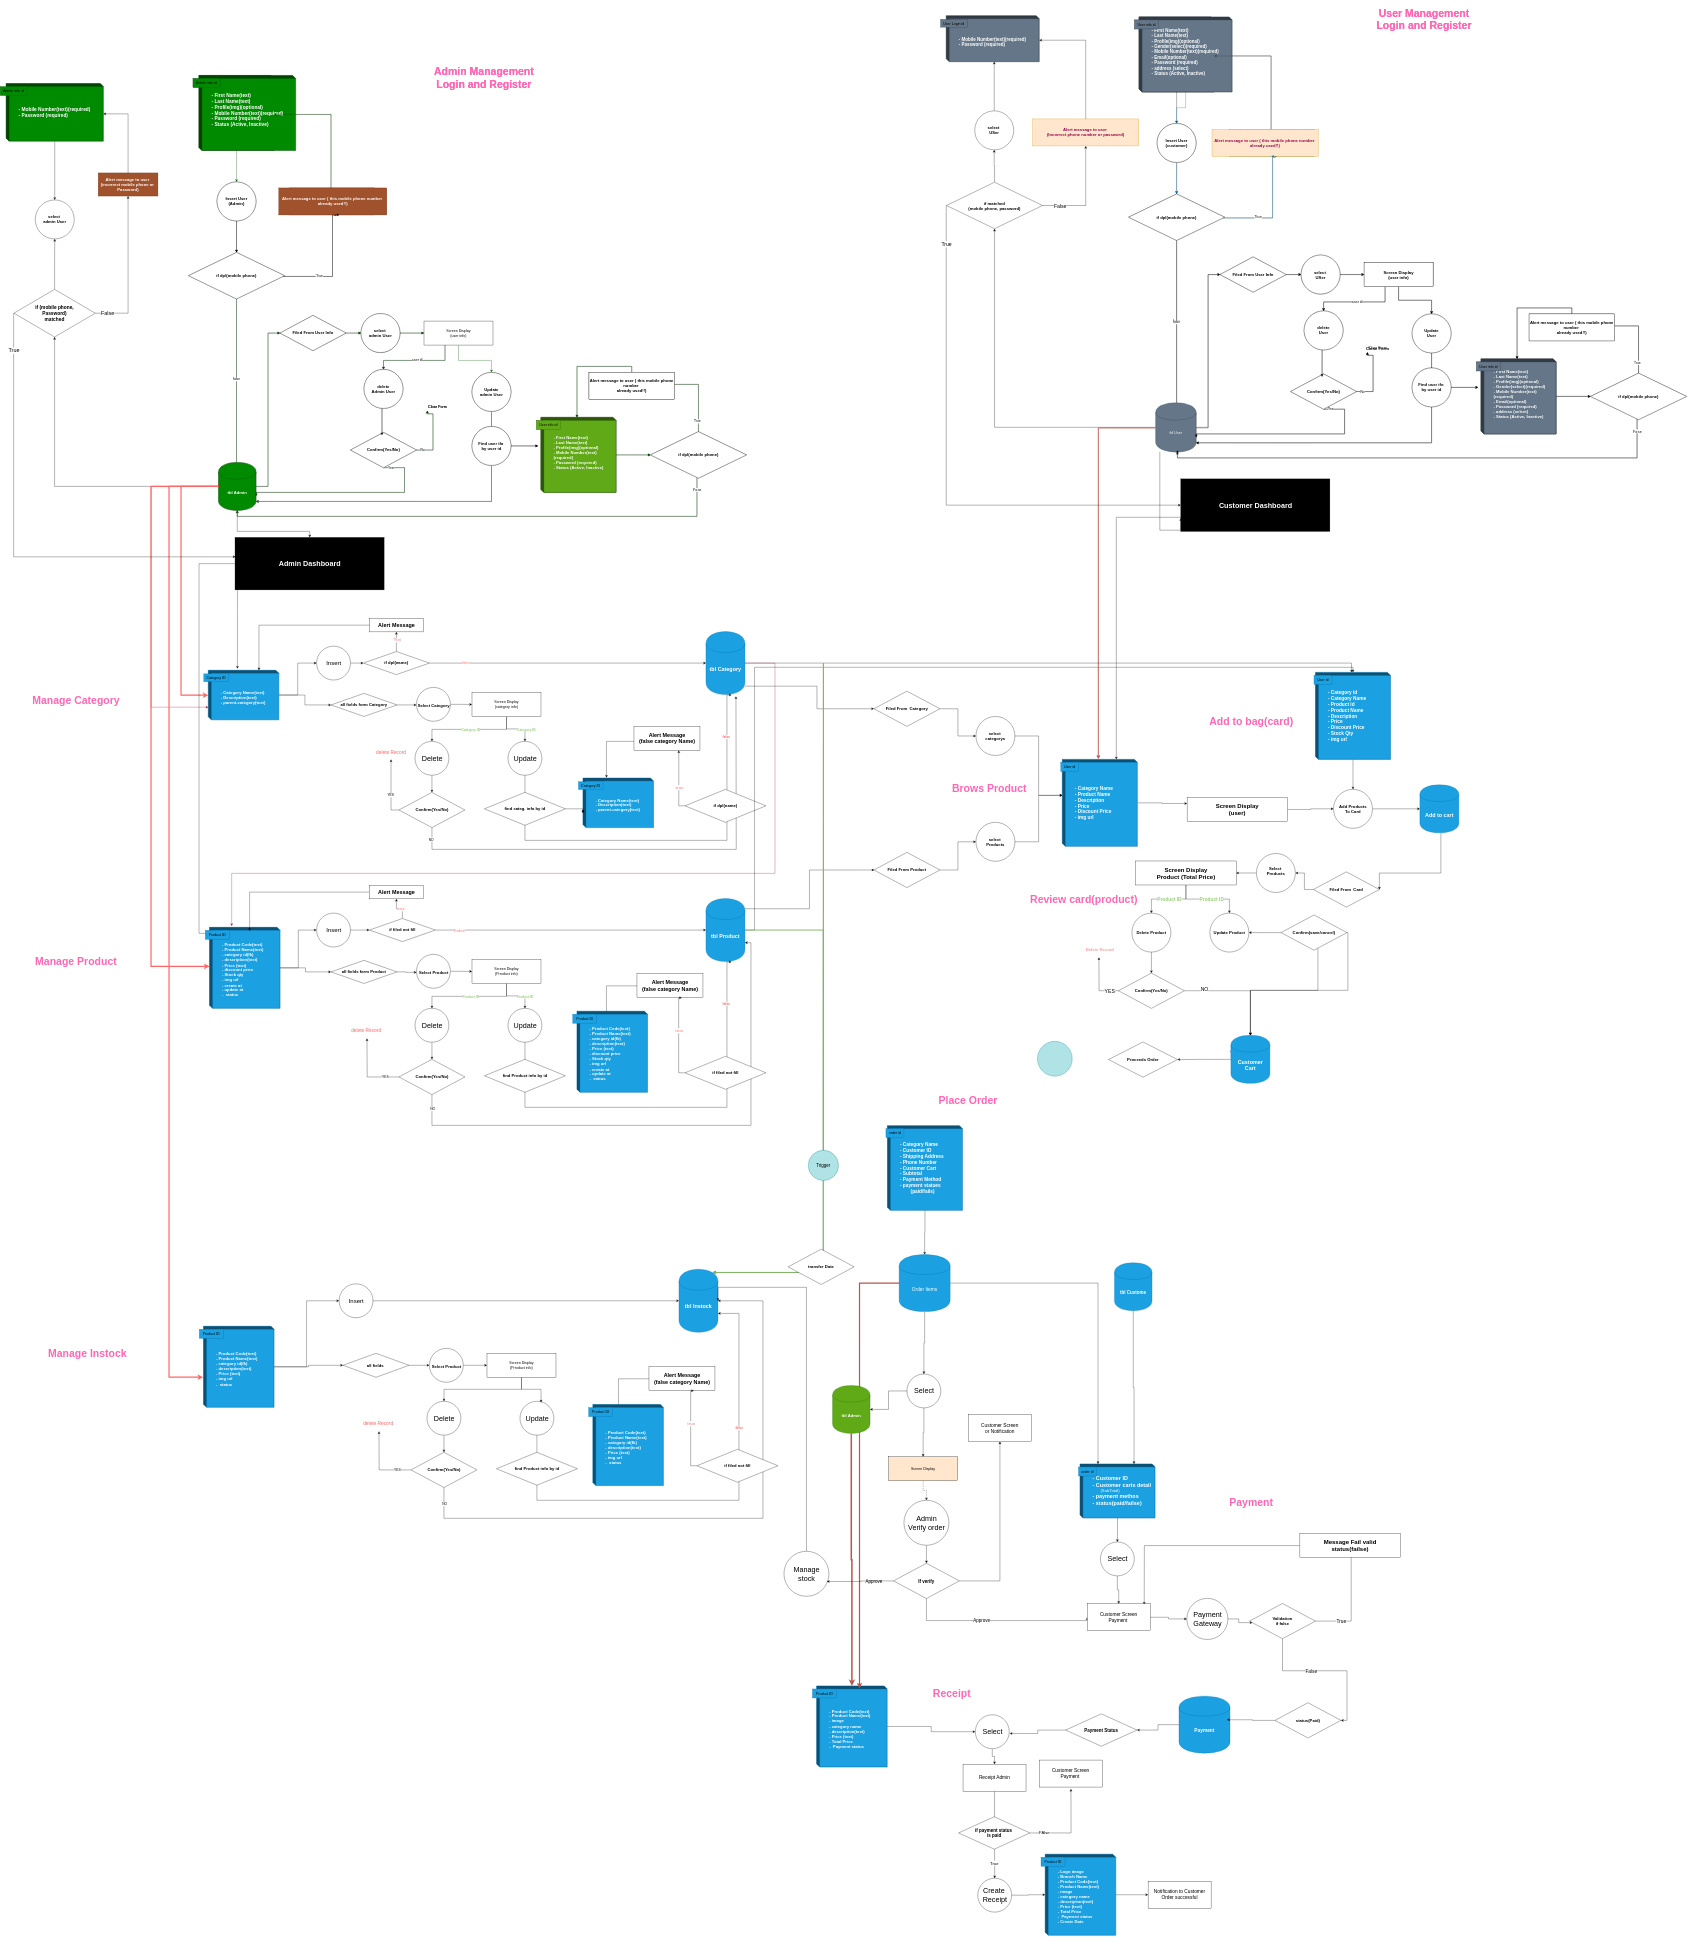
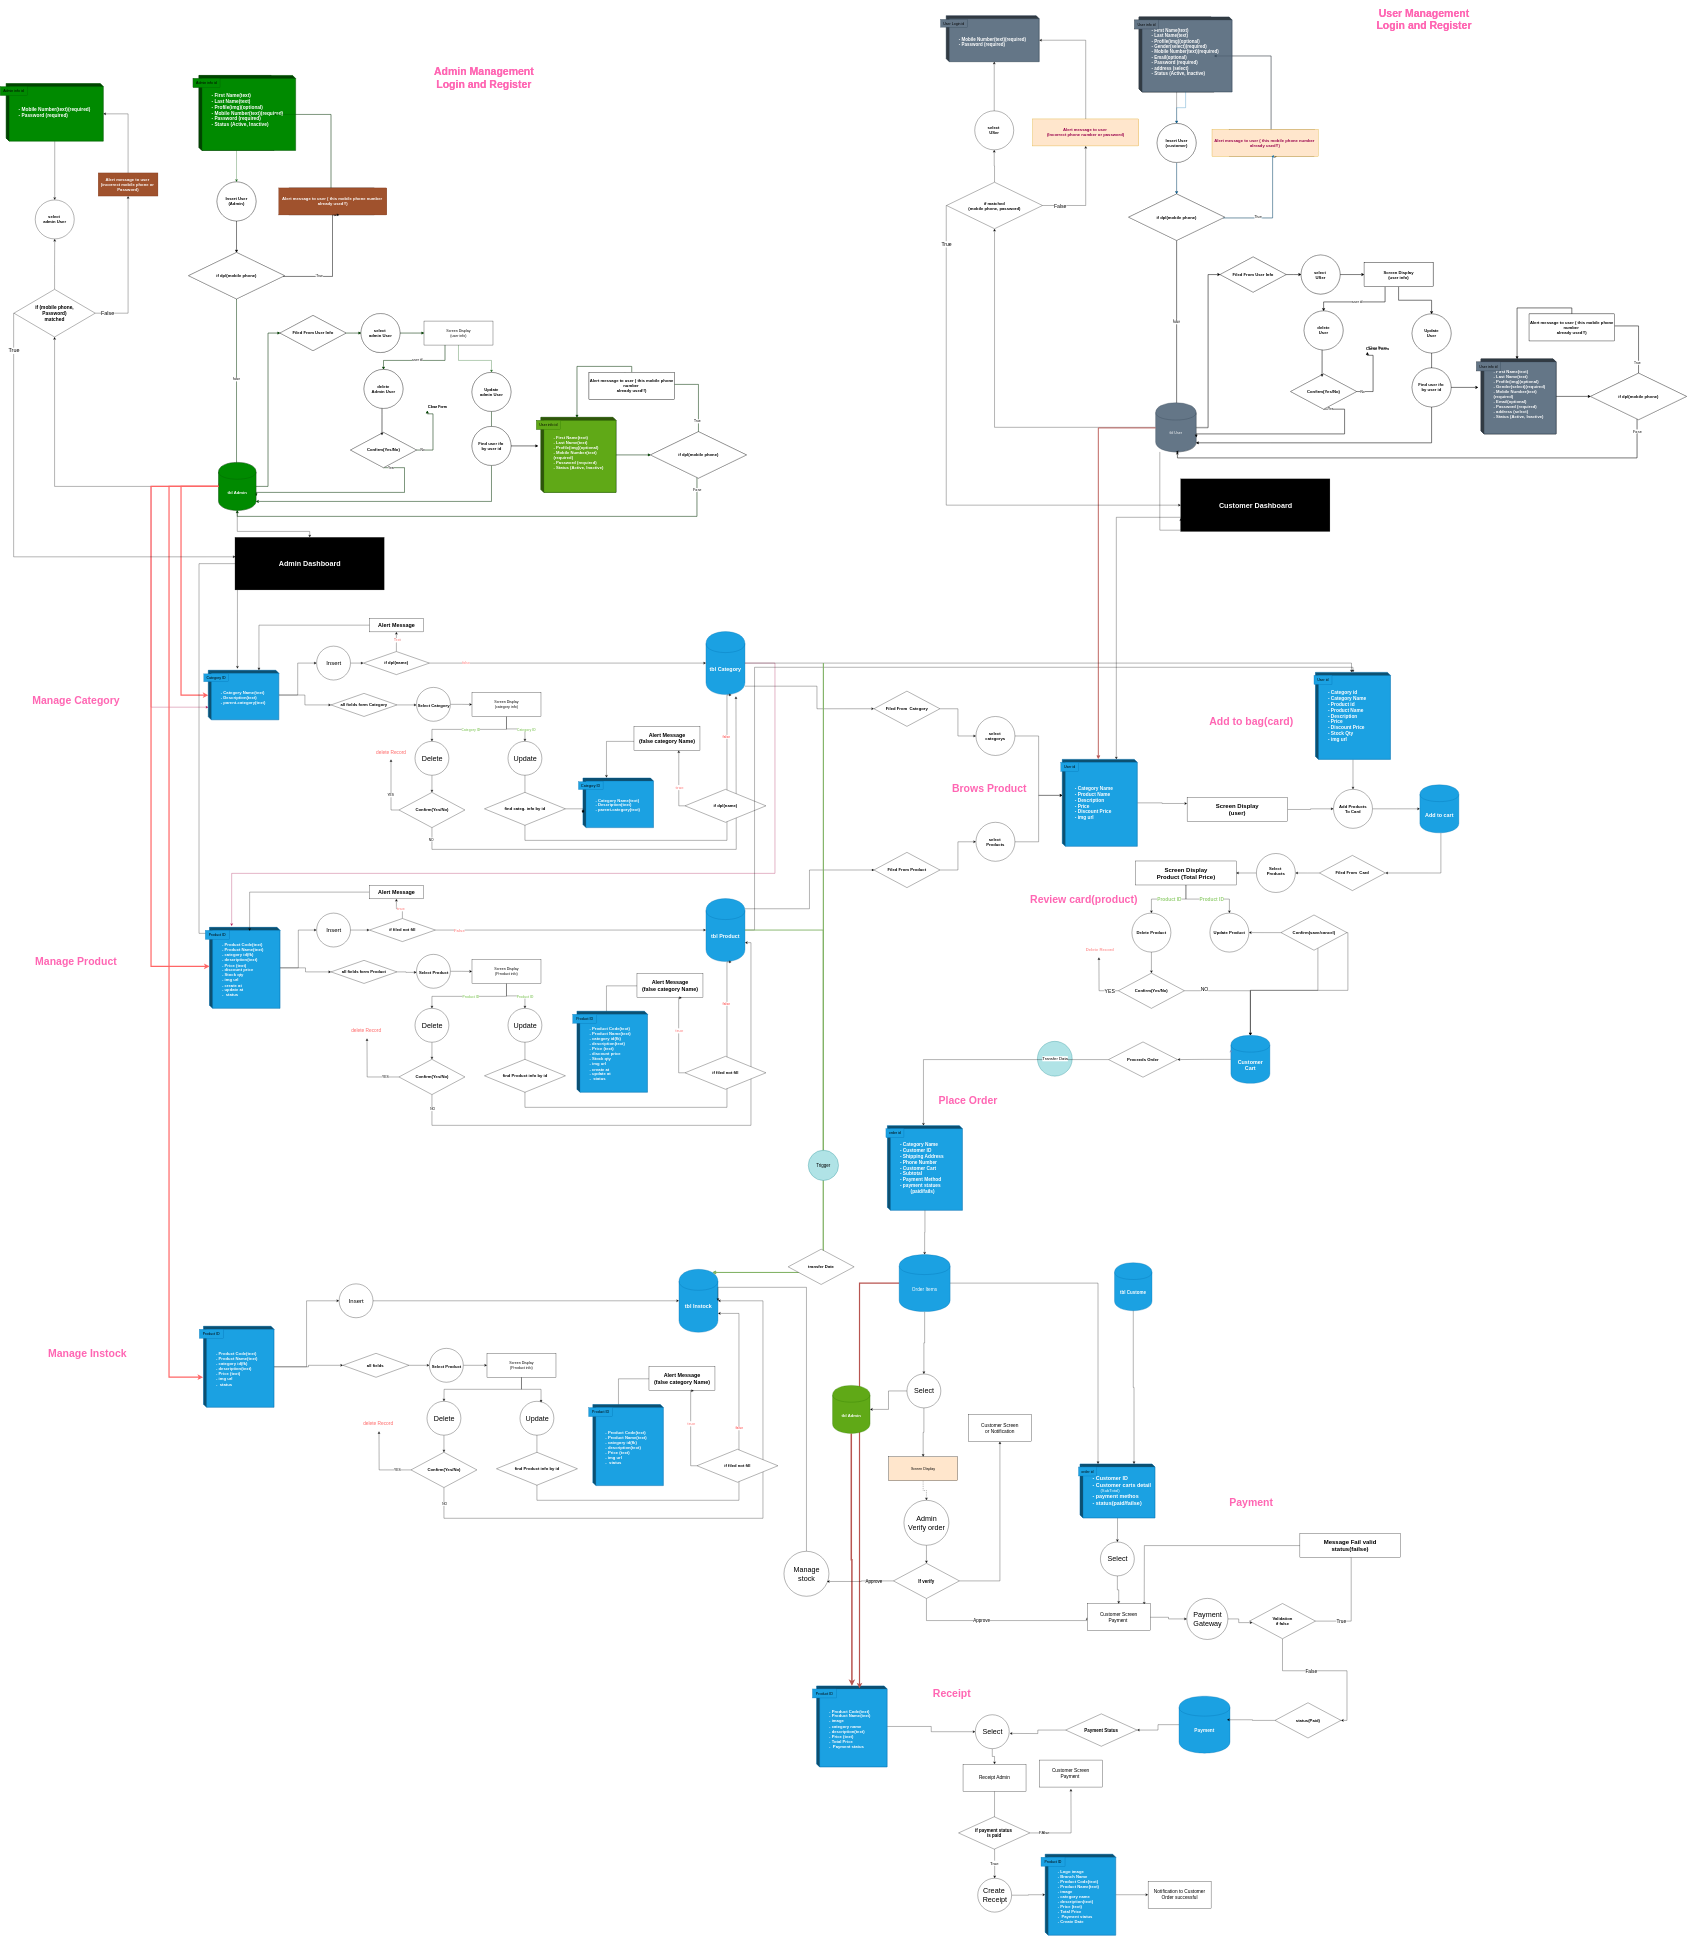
(1347, 889) -> (1353, 873)
none -> (1047, 1059)
